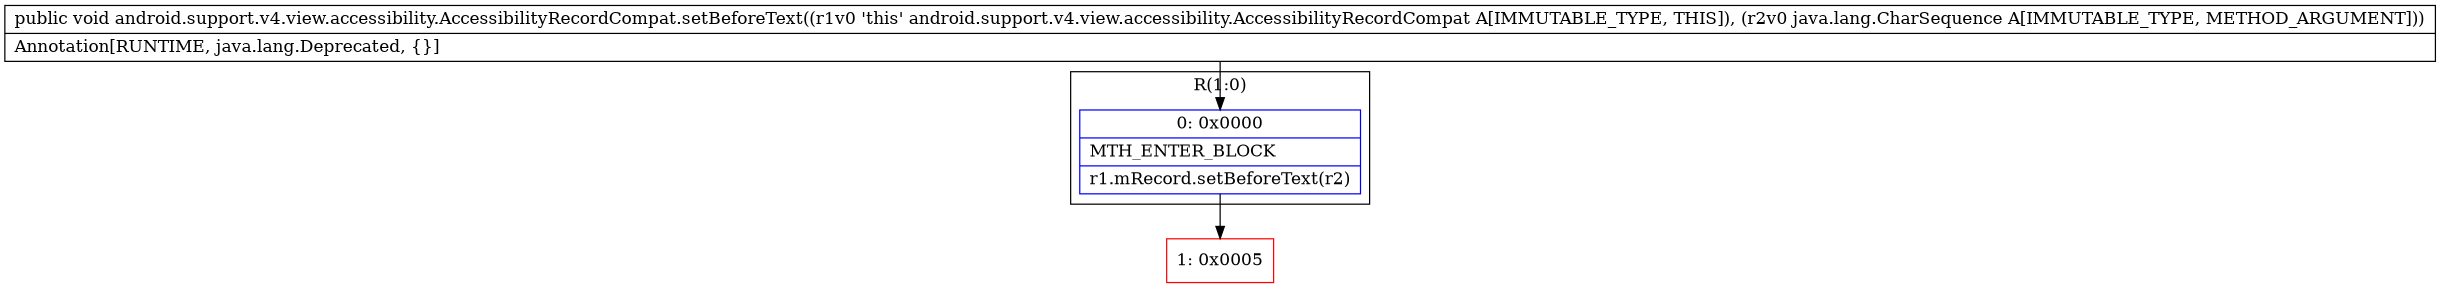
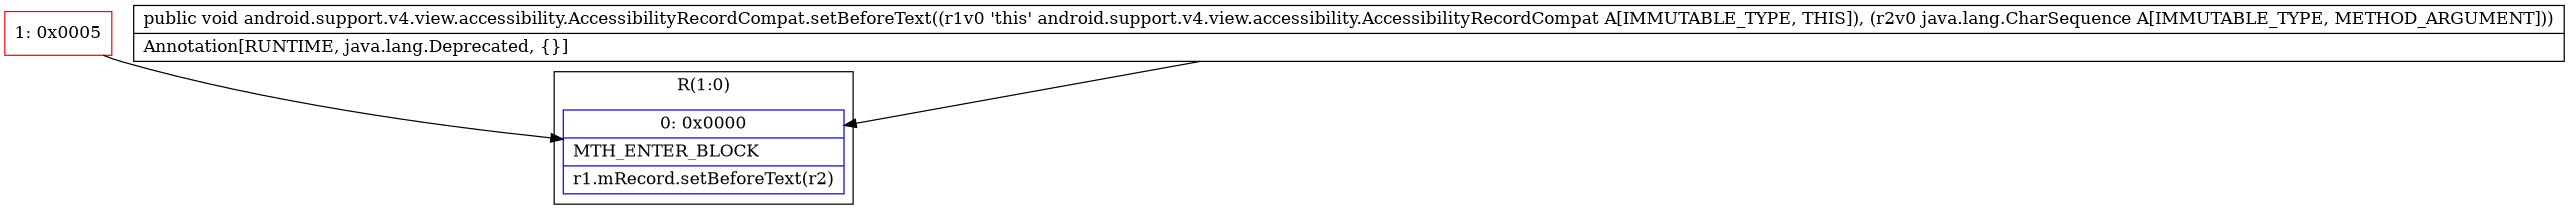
(1220, 212) -> (325, 107)
